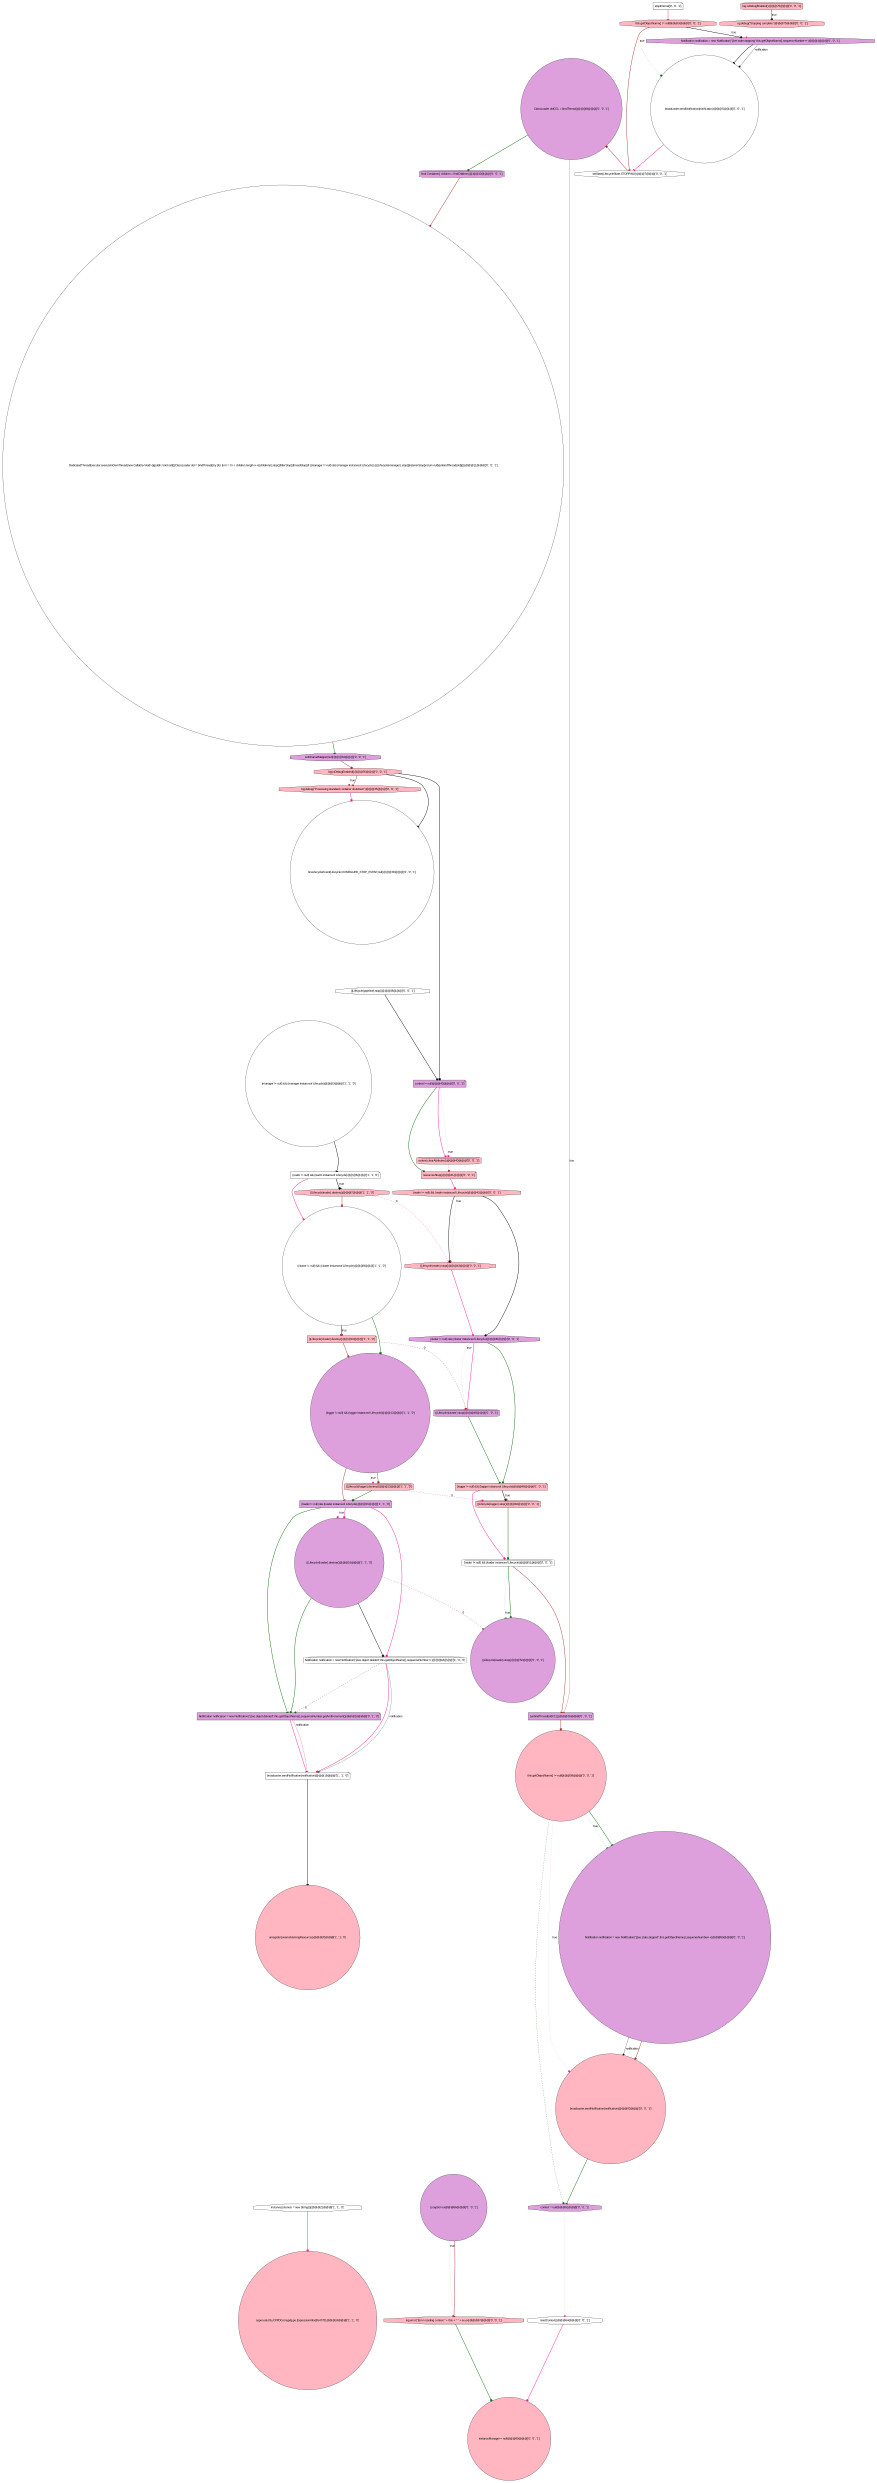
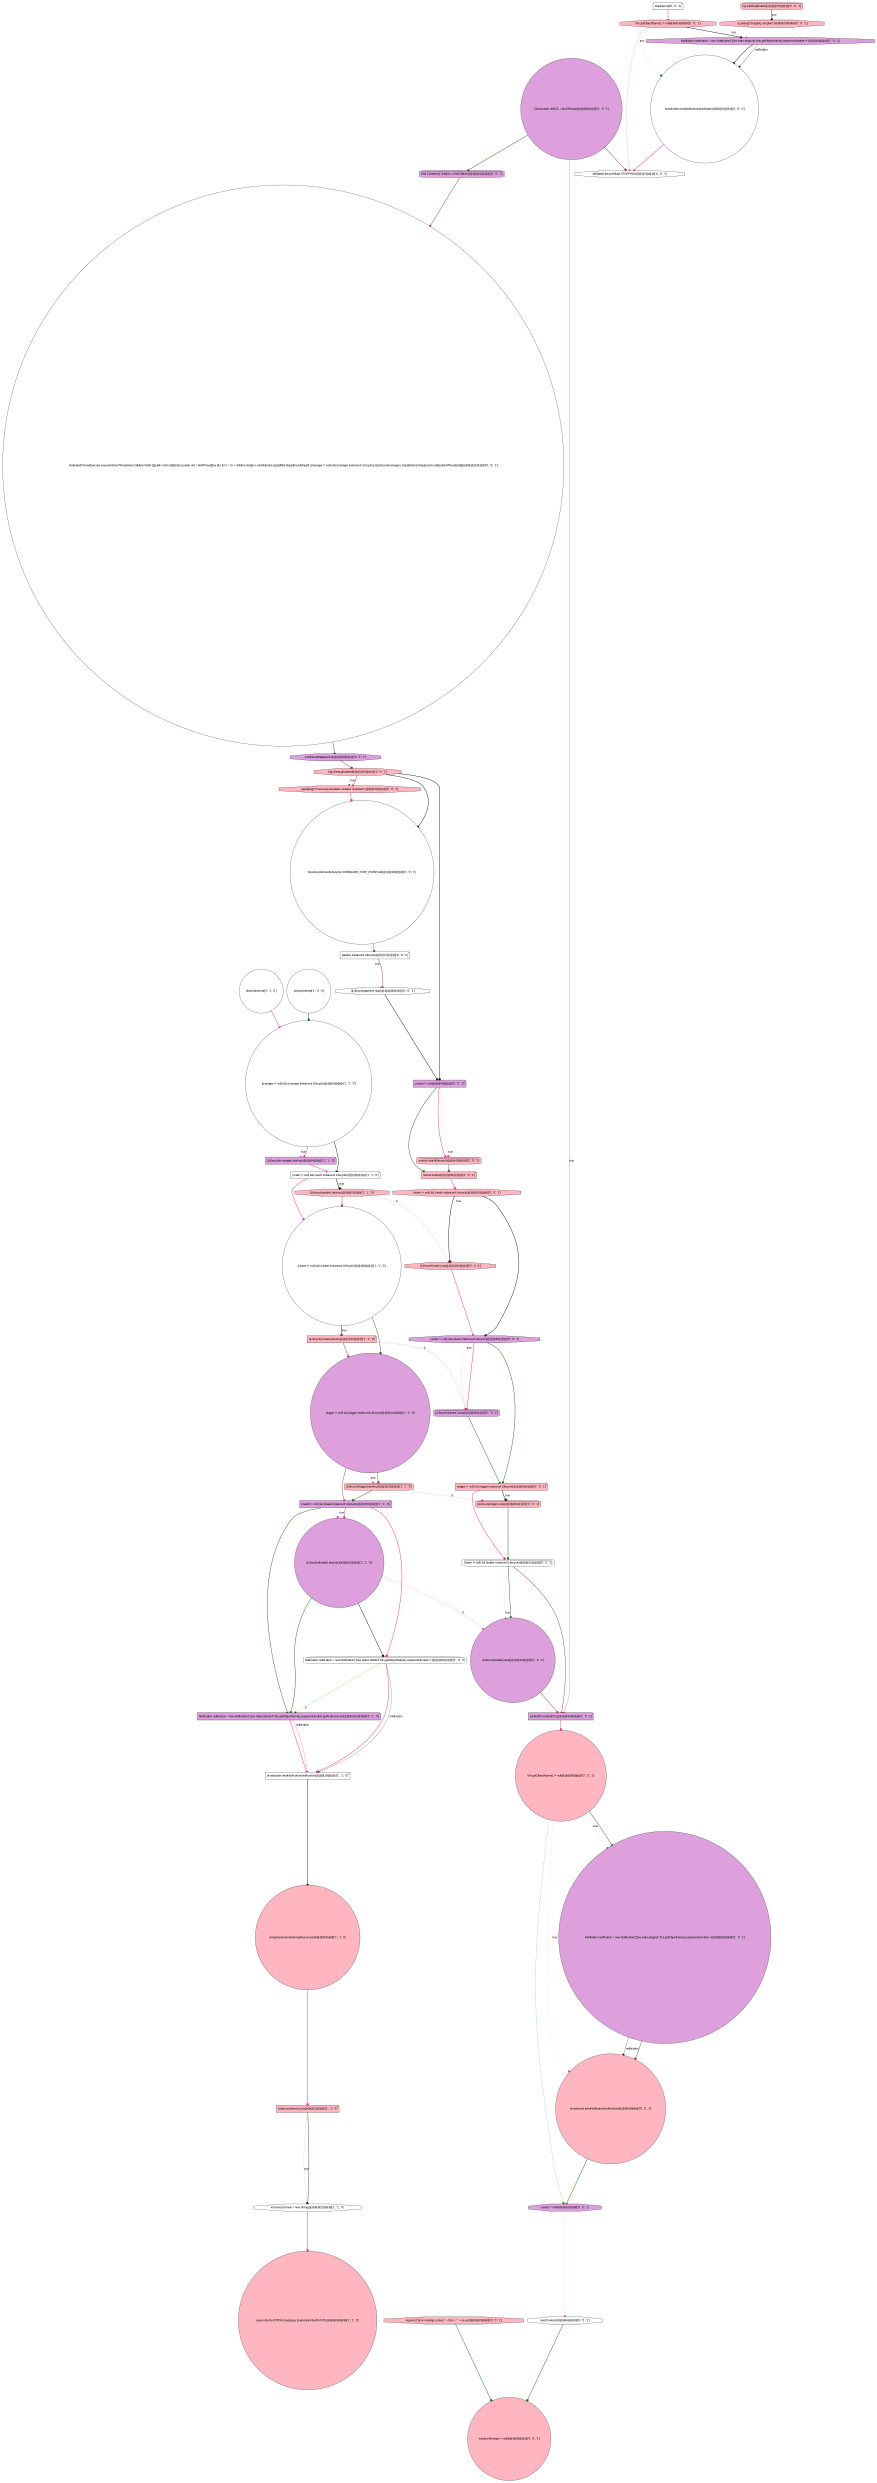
(627, 95) -> (627, 95)
(618, 159) -> (615, 158)
none -> (375, 955)
none -> (261, 991)
none -> (309, 991)
none -> (301, 1161)
(449, 1167) -> (449, 1167)
(434, 1599) -> (434, 1599)
none -> (549, 1702)
(561, 1724) -> (561, 1724)
none -> (308, 2109)
(454, 2208) -> none
(546, 2362) -> (546, 2362)
